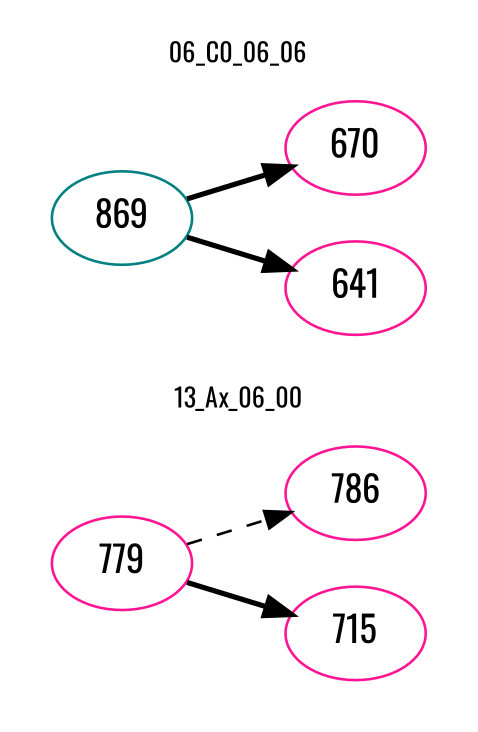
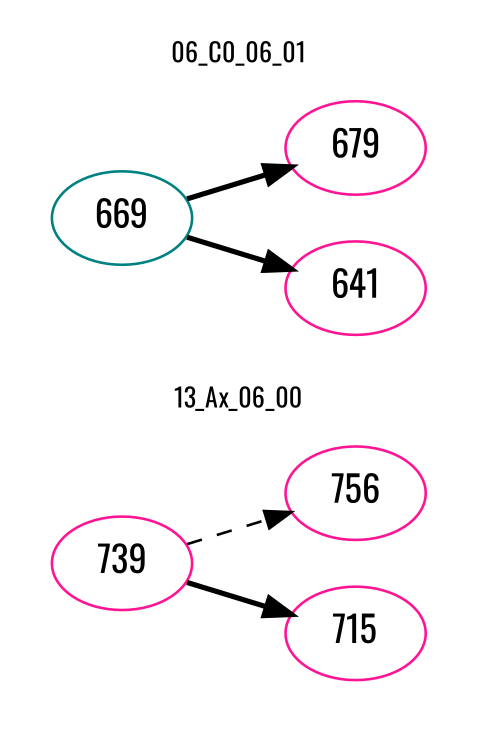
(239, 56) -> (239, 56)
(356, 148) -> (356, 148)
(122, 218) -> (122, 218)
(356, 493) -> (356, 493)
(122, 563) -> (122, 563)
